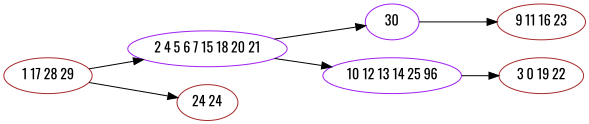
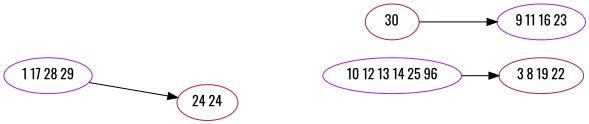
(392, 22) -> (392, 22)
(541, 22) -> (541, 22)
(207, 49) -> none
(48, 76) -> (48, 76)
(541, 76) -> (541, 76)
